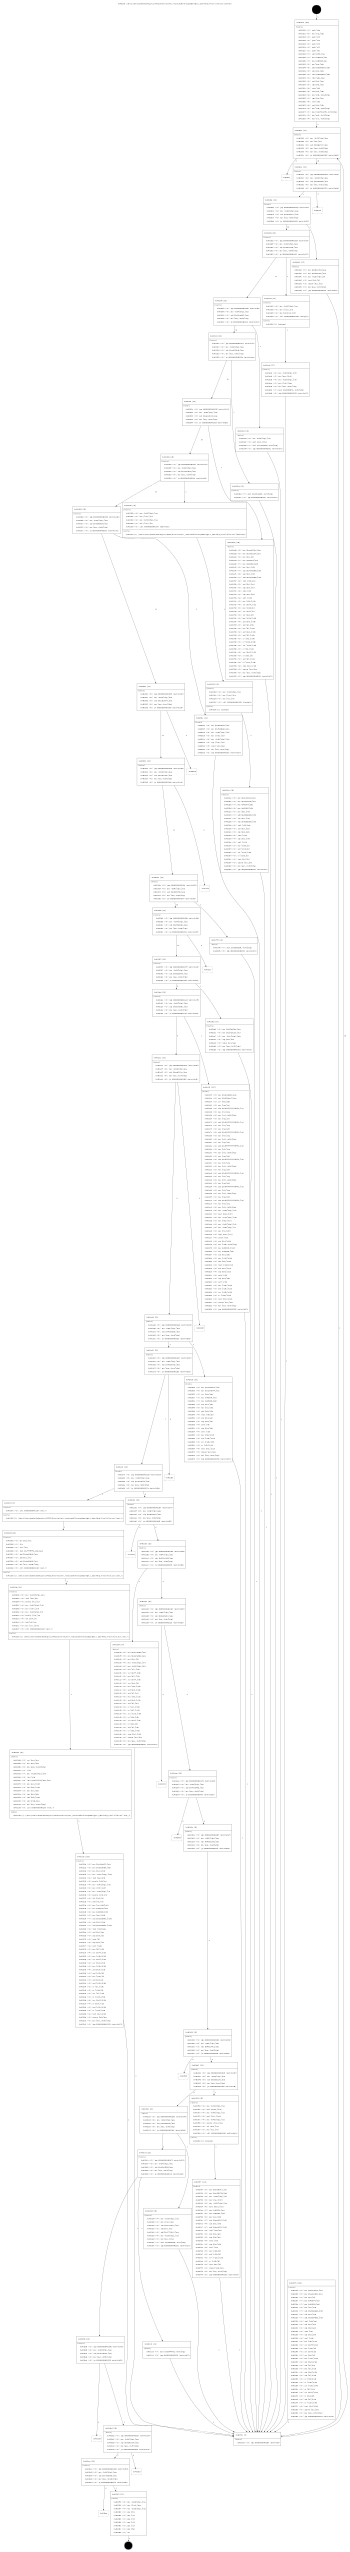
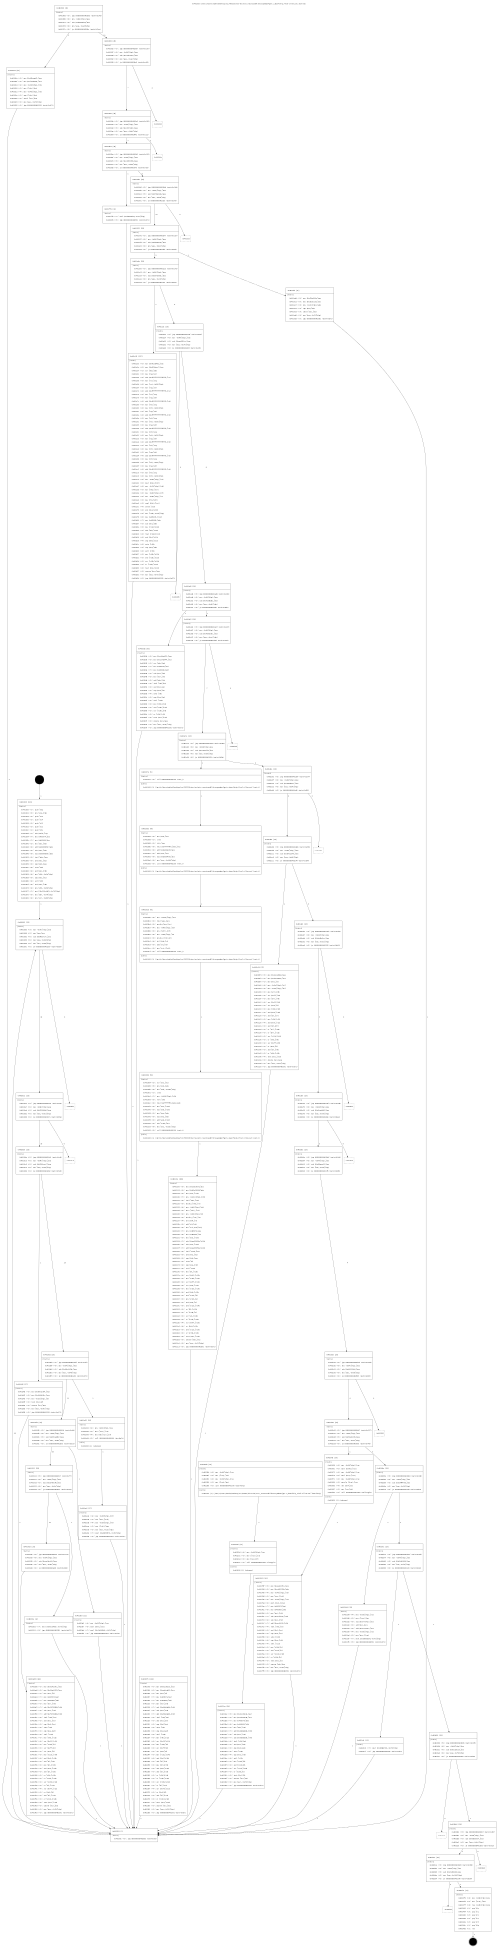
(185, 468) -> none
